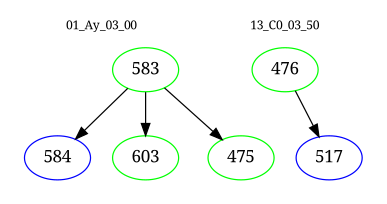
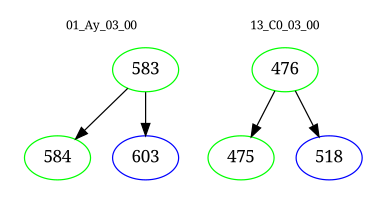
(285, 26) -> (285, 26)
(180, 102) -> (266, 108)
(58, 158) -> (58, 158)
(146, 158) -> (146, 158)
(329, 158) -> (329, 158)
